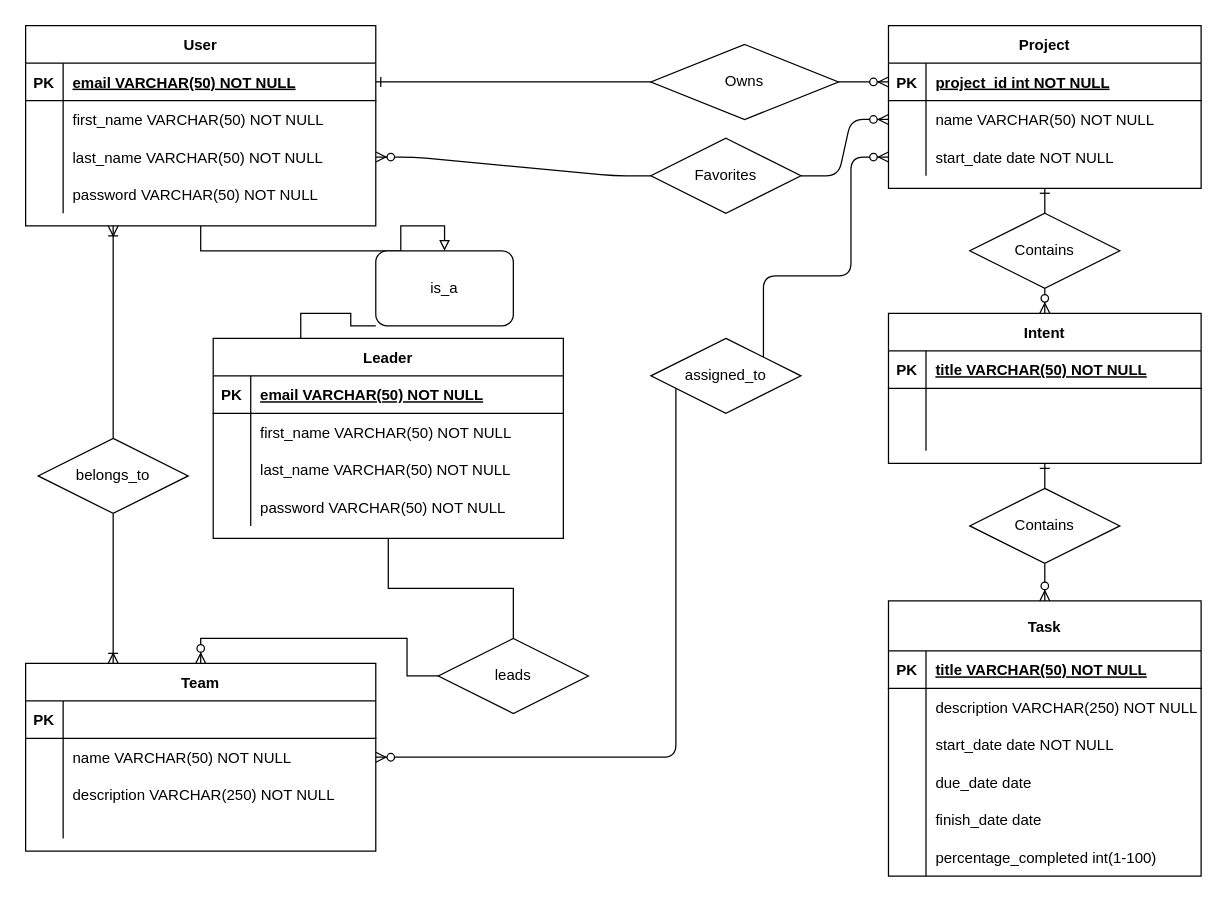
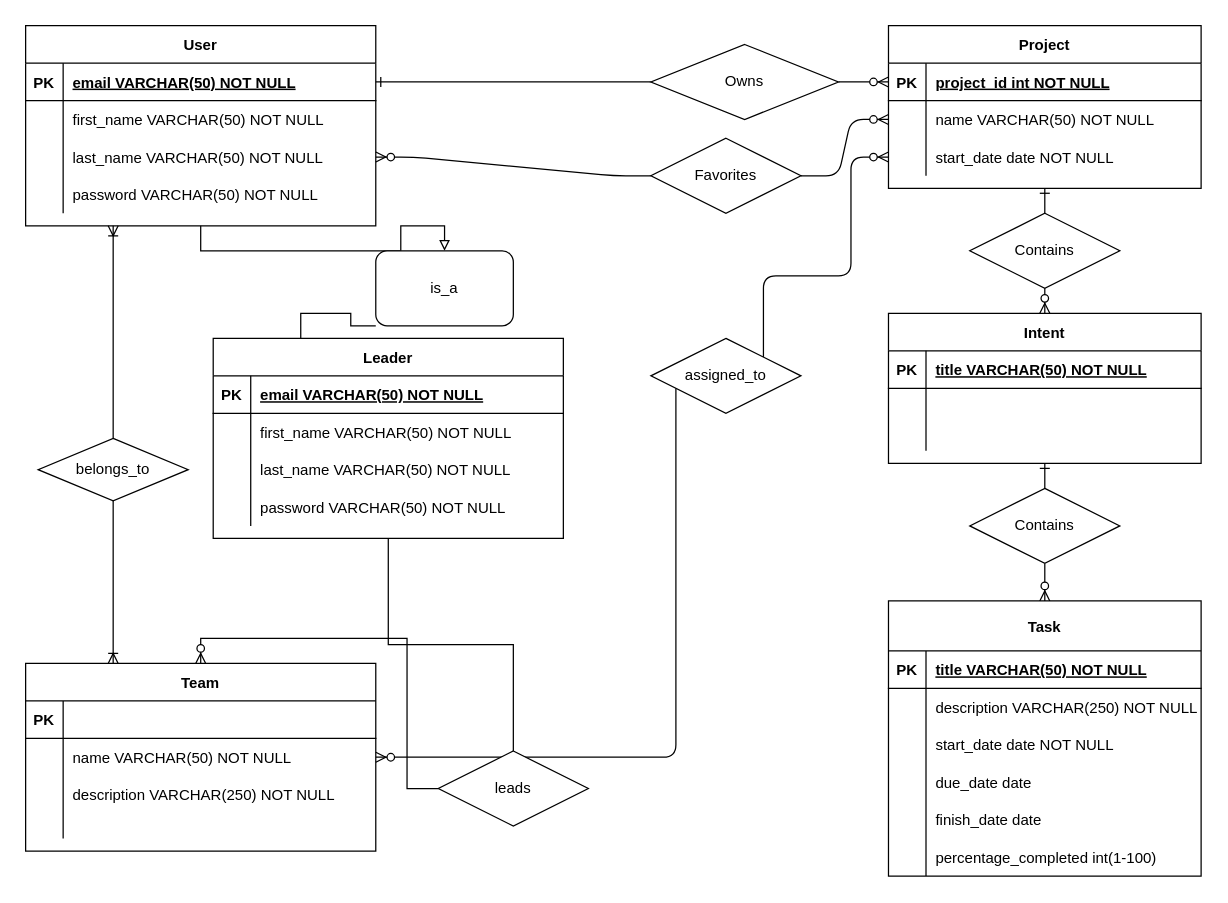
(113, 476) -> (113, 469)
(513, 676) -> (513, 788)
